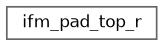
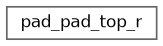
(82, 23) -> (82, 23)
